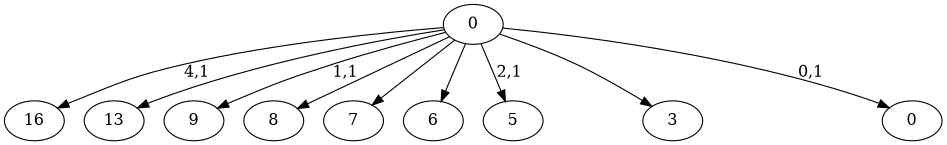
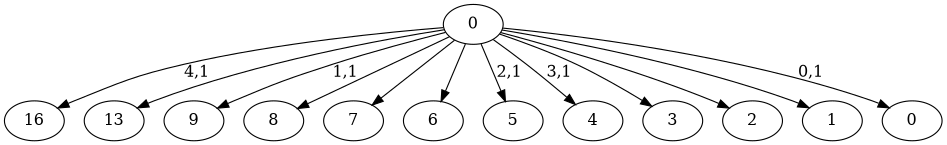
none -> (593, 121)
none -> (753, 121)
none -> (832, 121)
